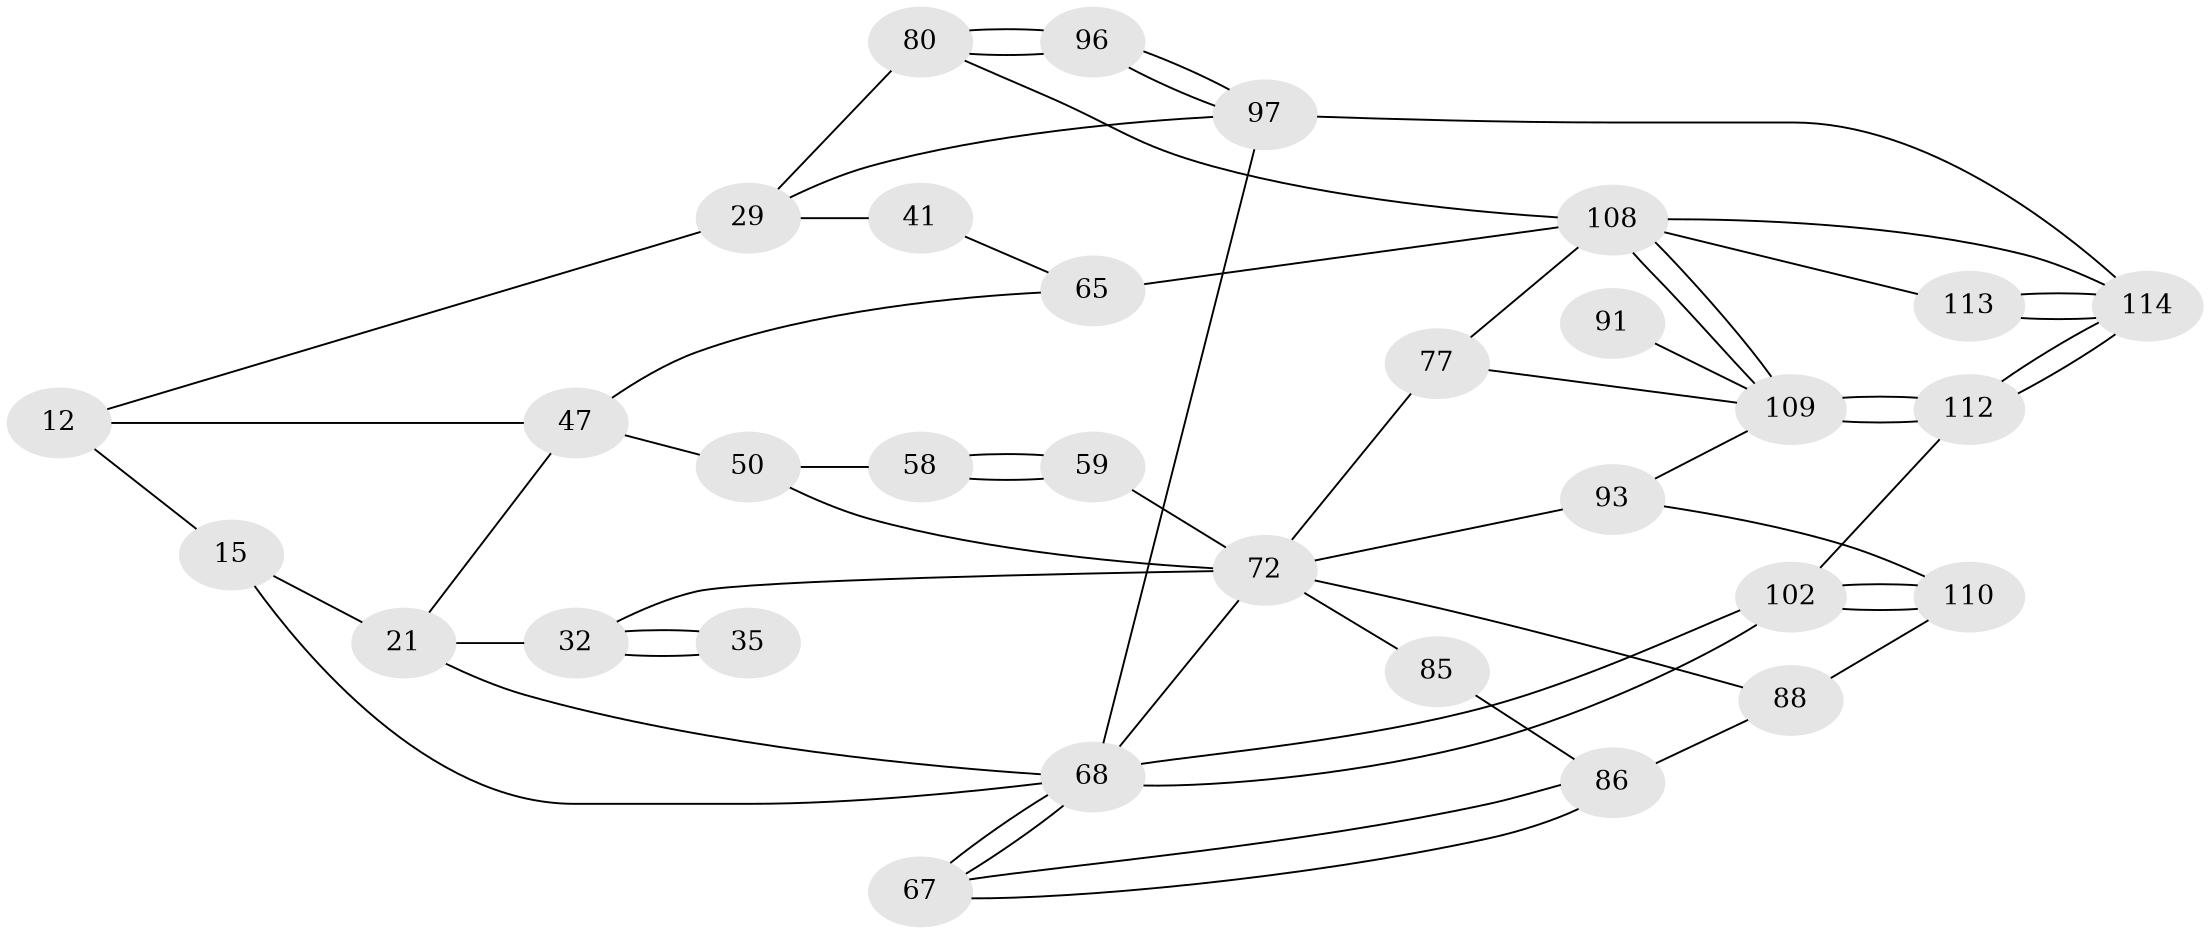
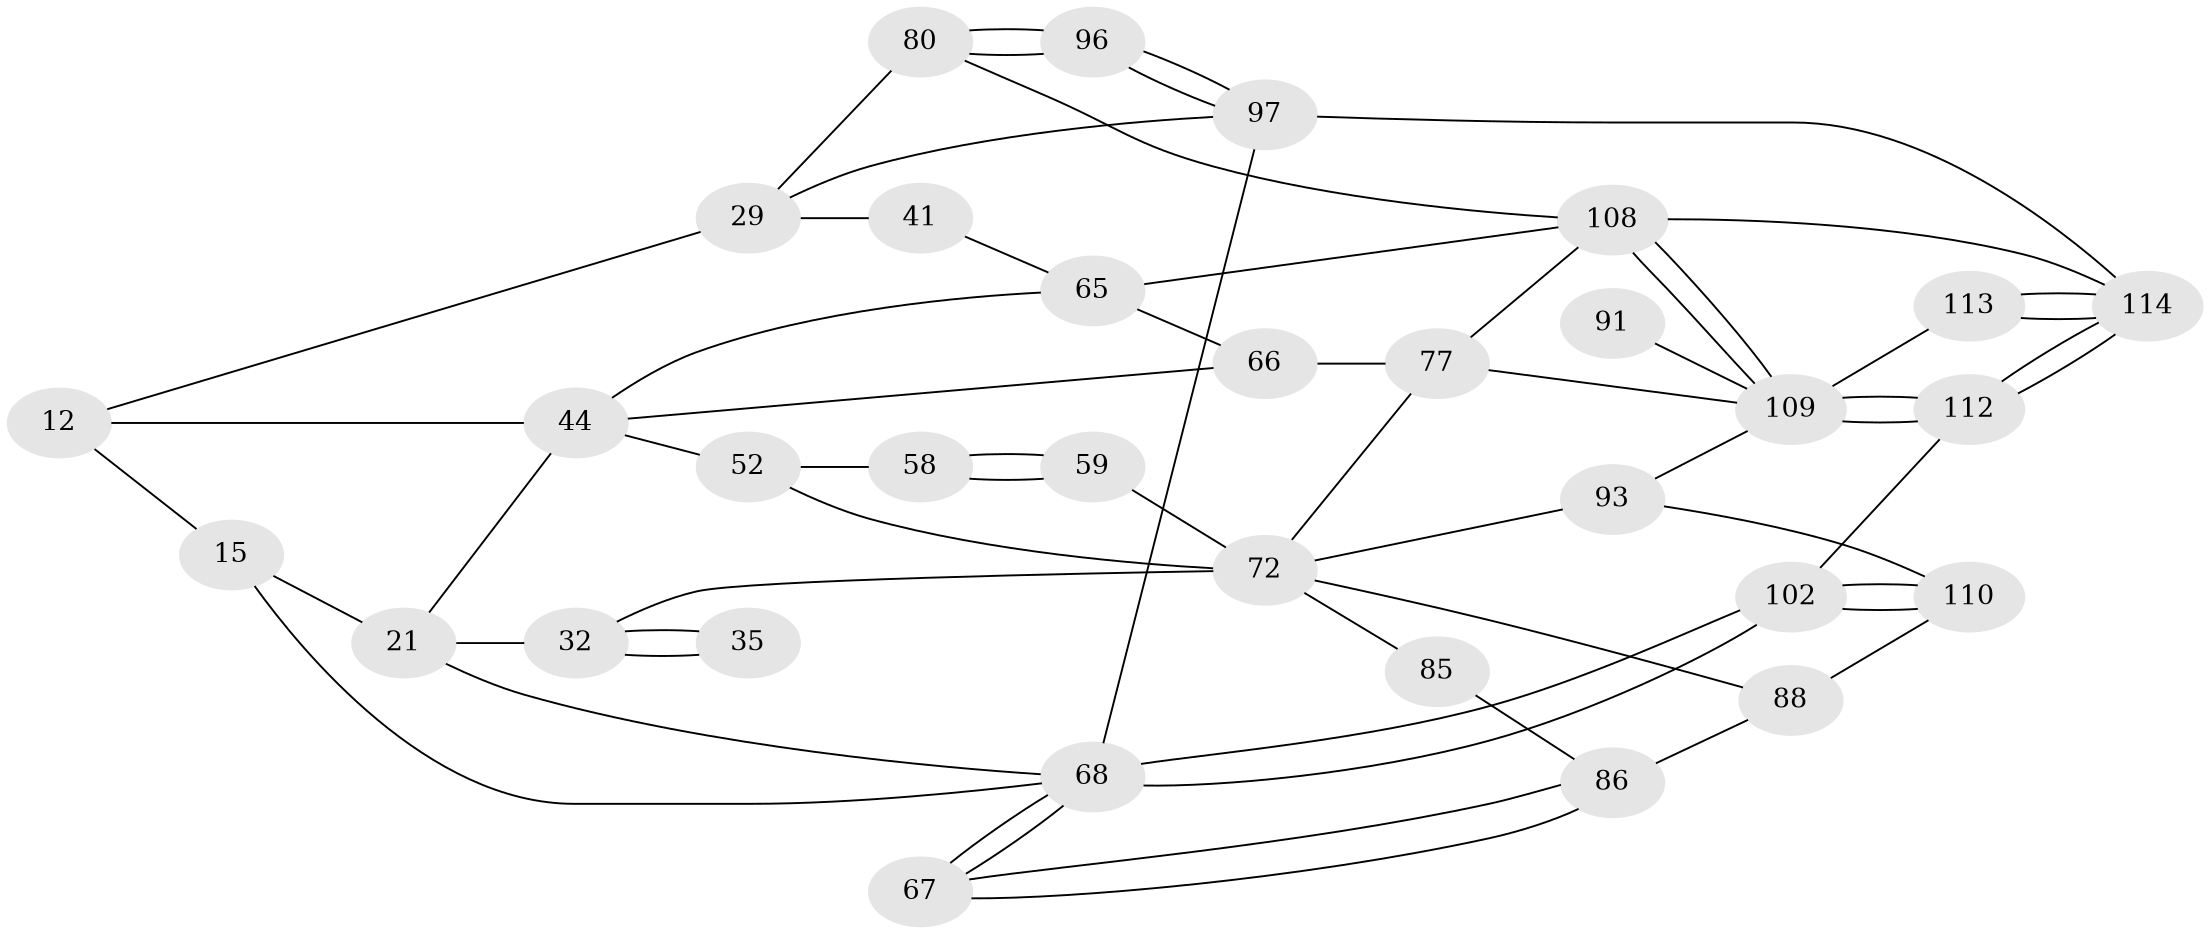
(1791, 263) -> (1881, 358)
none -> (1265, 364)
(576, 423) -> (576, 423)
(748, 467) -> (748, 467)
(1179, 673) -> none
